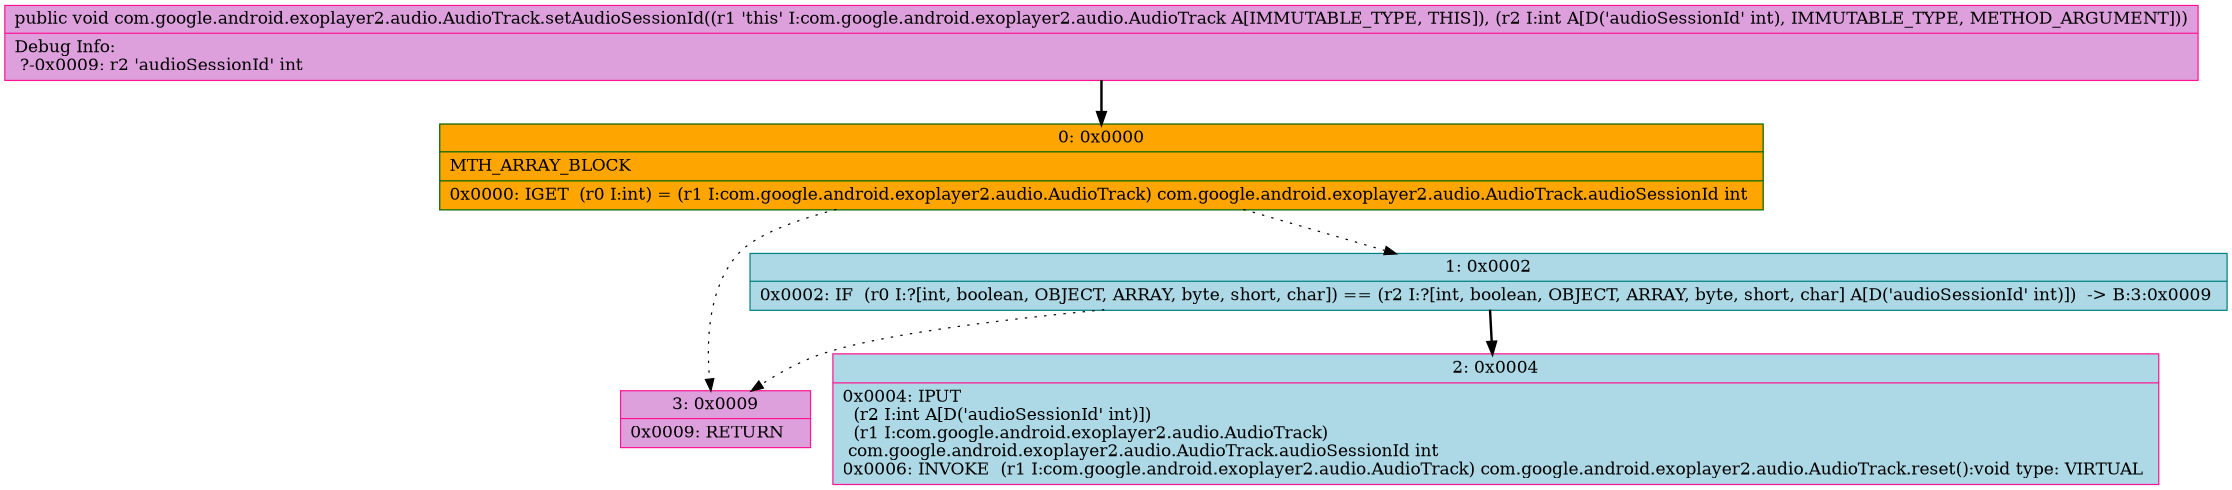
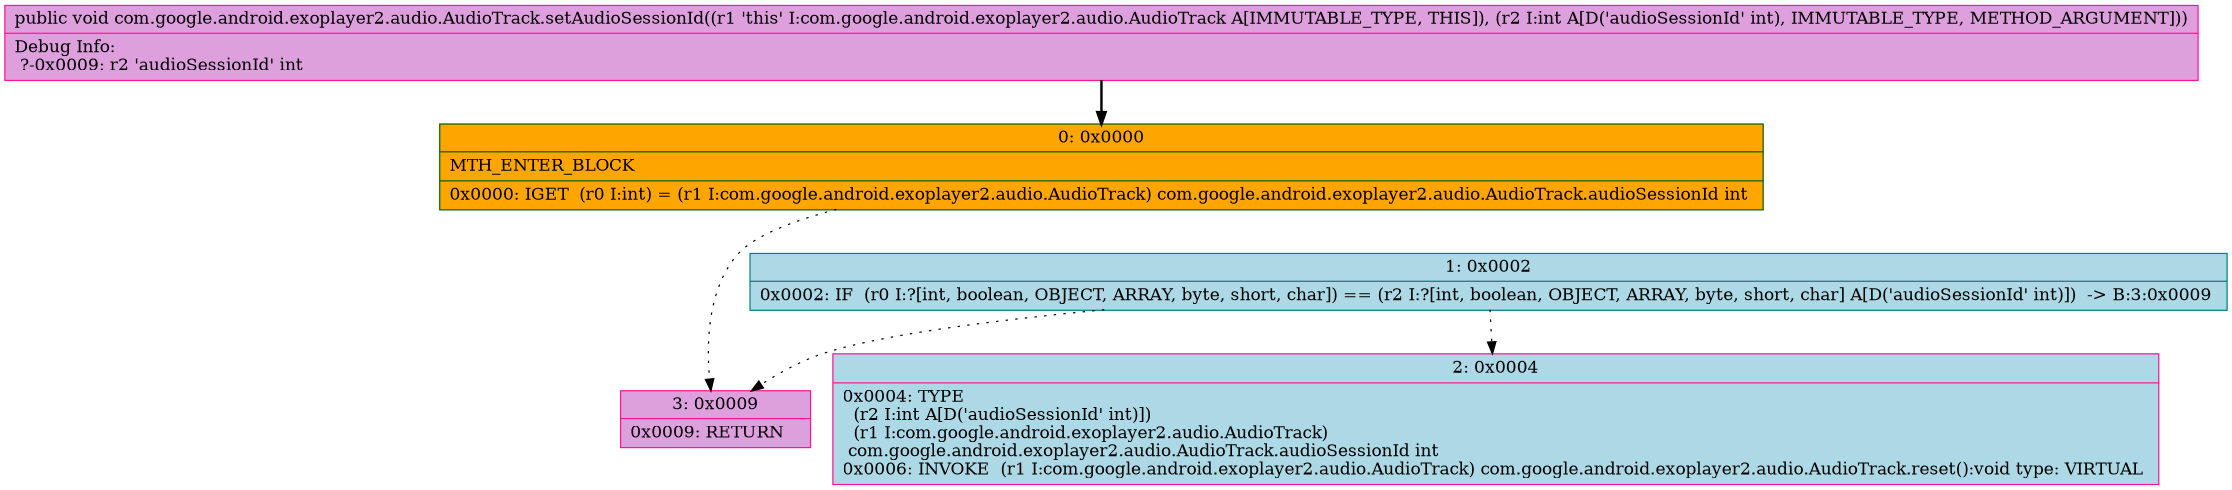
(541, 166) -> (543, 166)
(1314, 230) -> none
(1491, 326) -> (1491, 326)
(907, 397) -> (909, 397)
